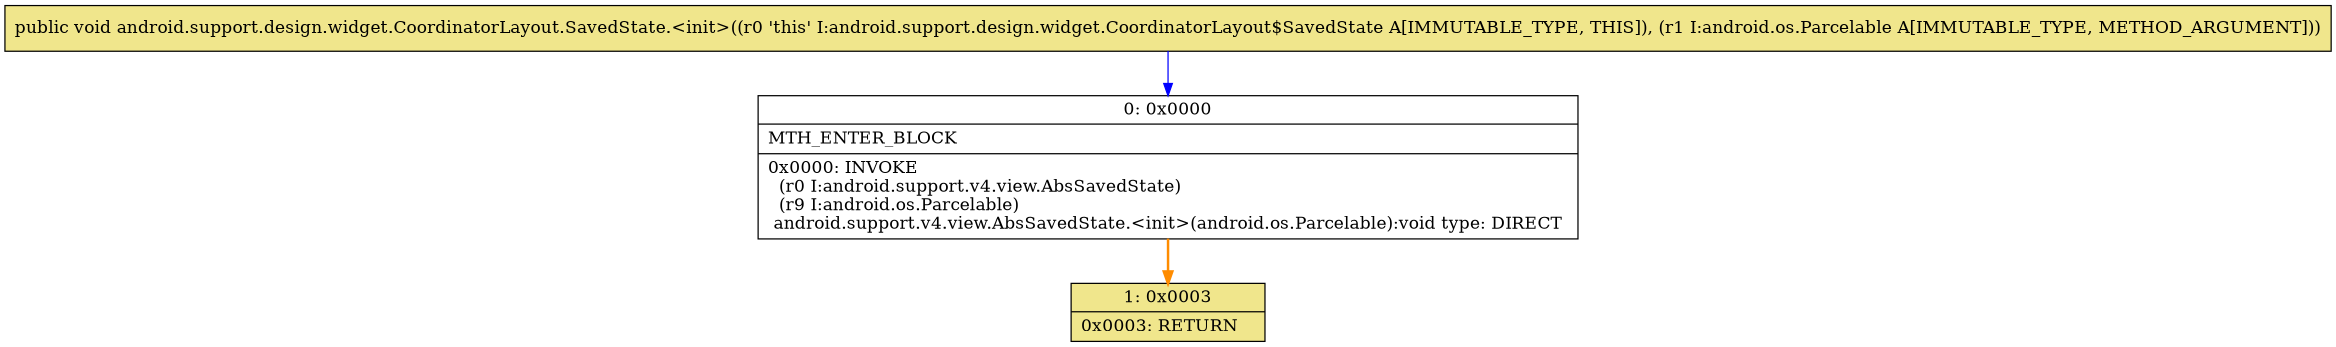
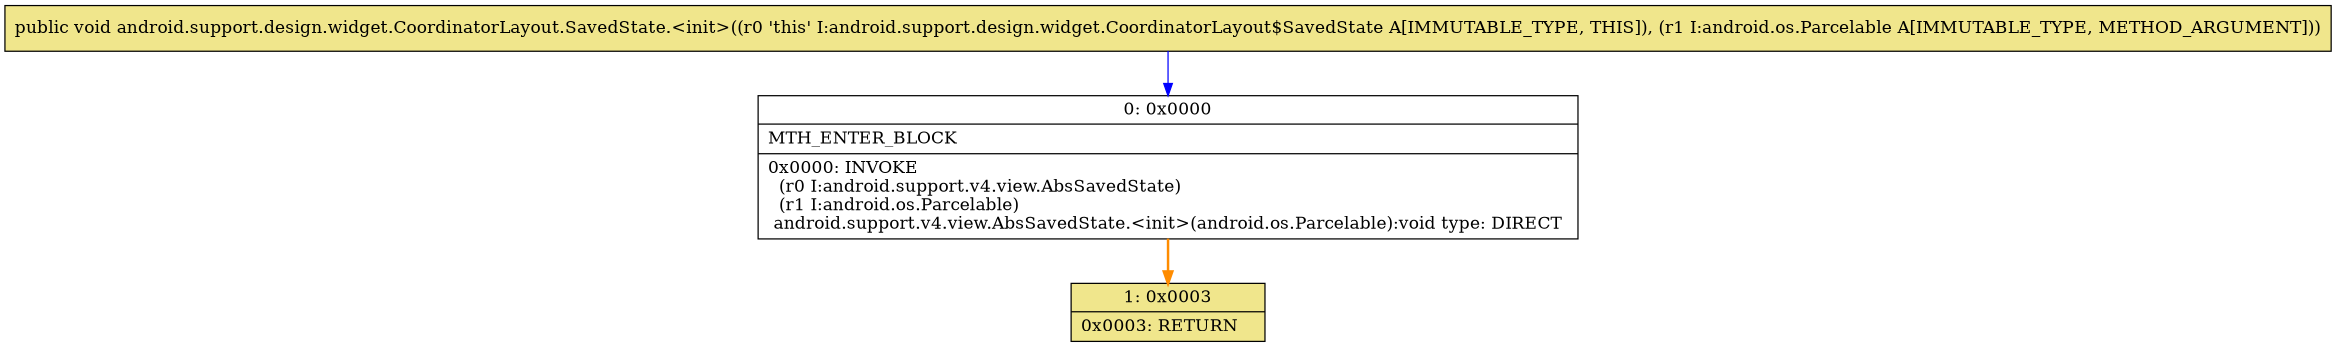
(894, 205) -> (894, 205)
